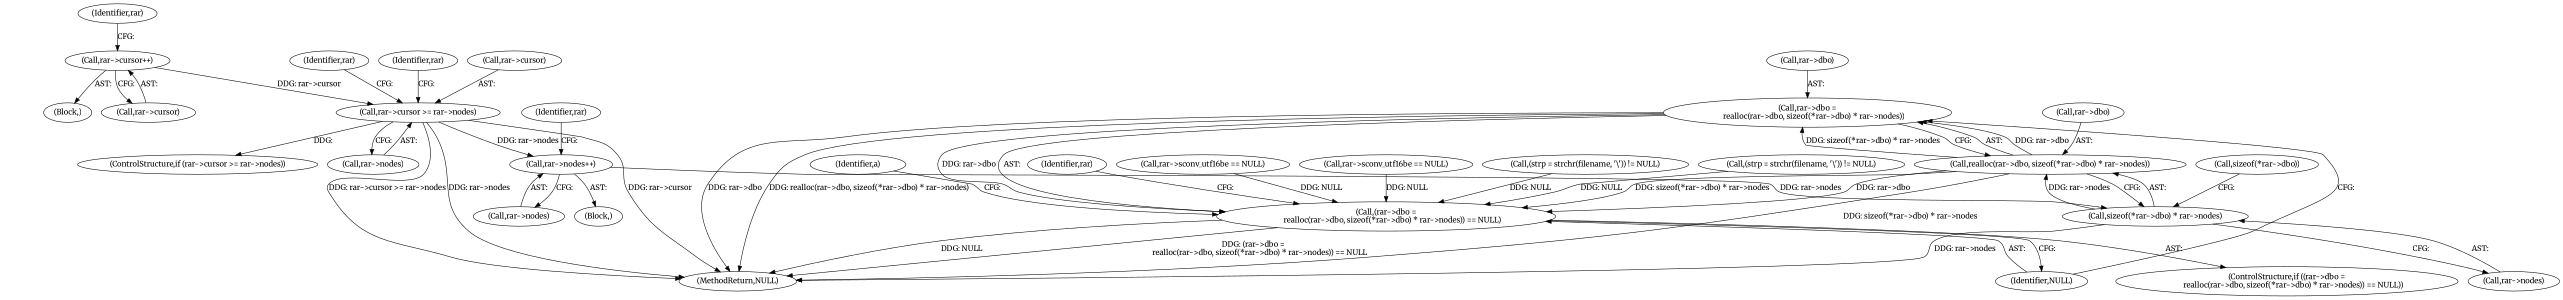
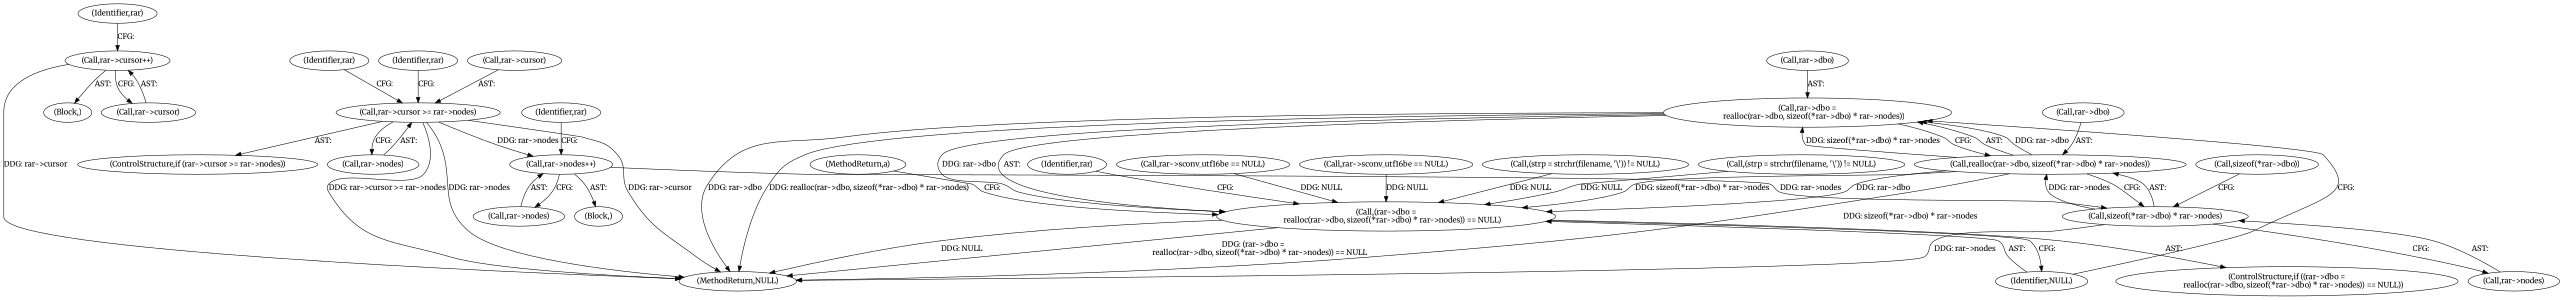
(261, 86) -> (241, 255)
(324, 141) -> (324, 141)
(858, 165) -> (858, 165)
